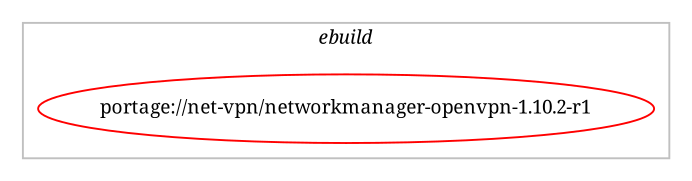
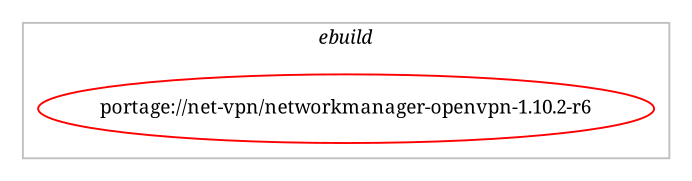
(346, 109) -> (346, 109)
